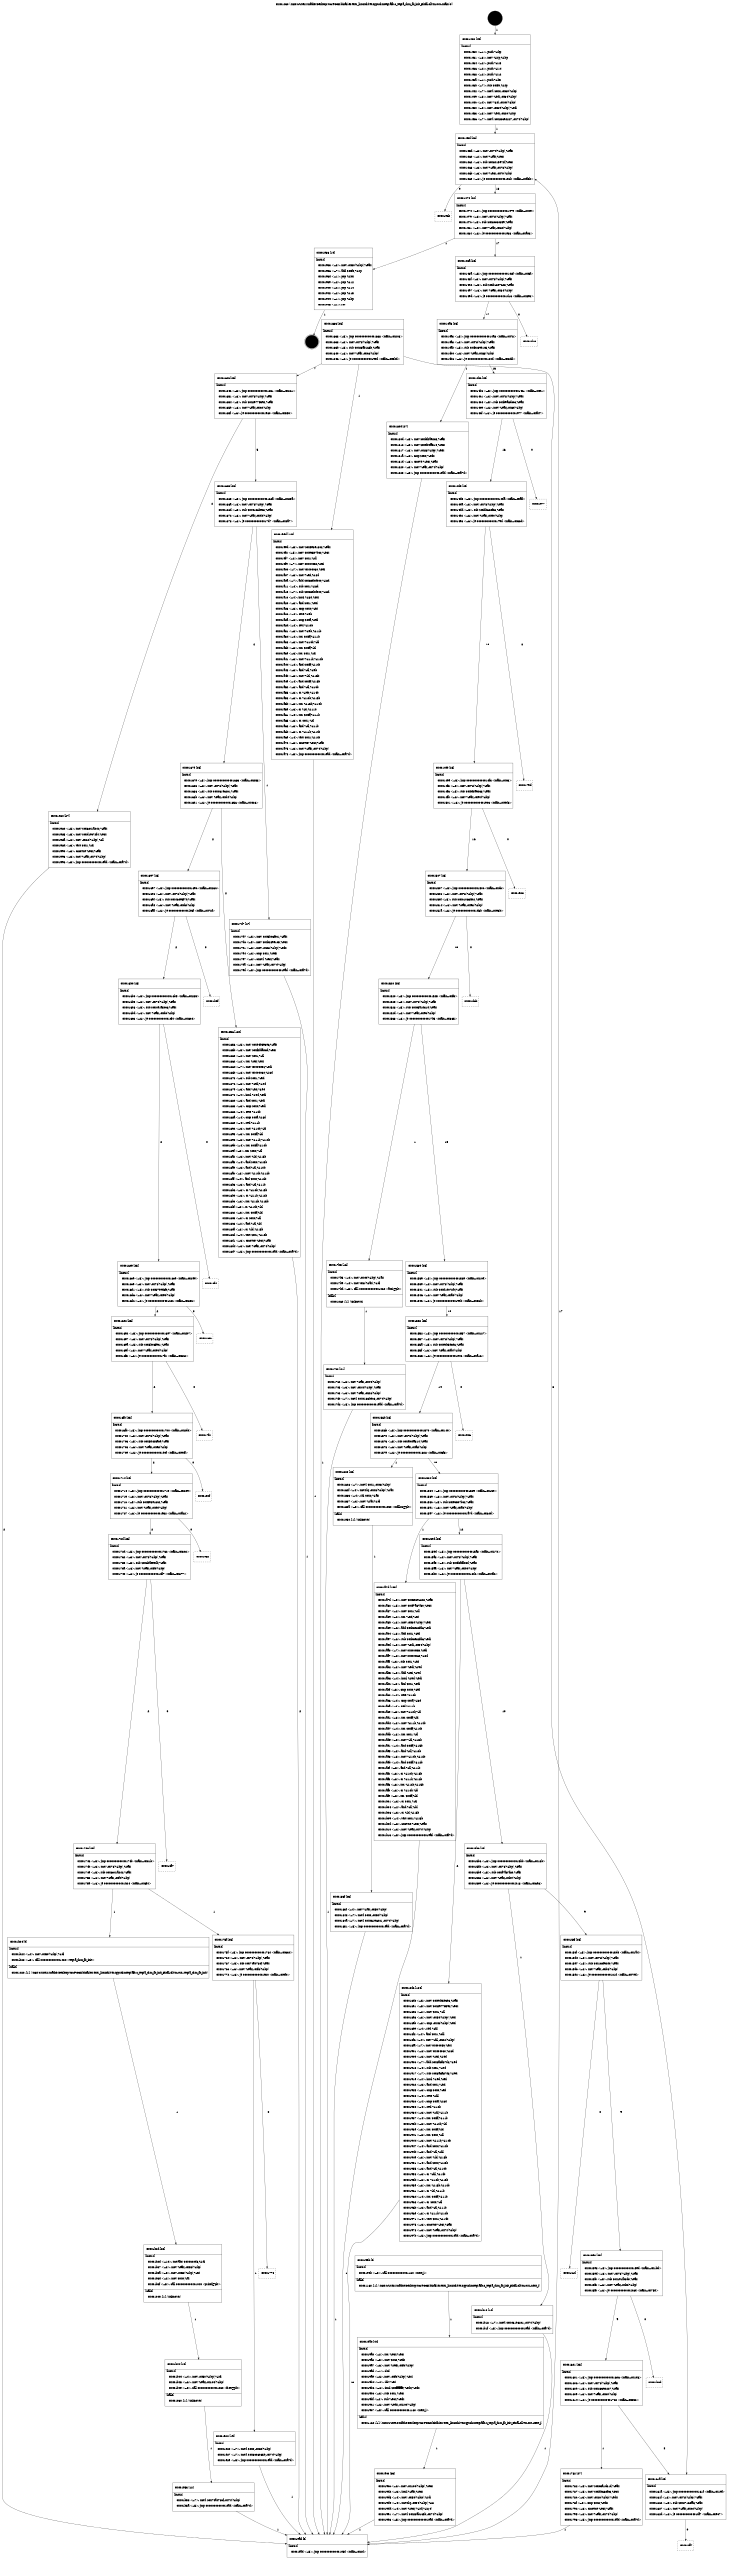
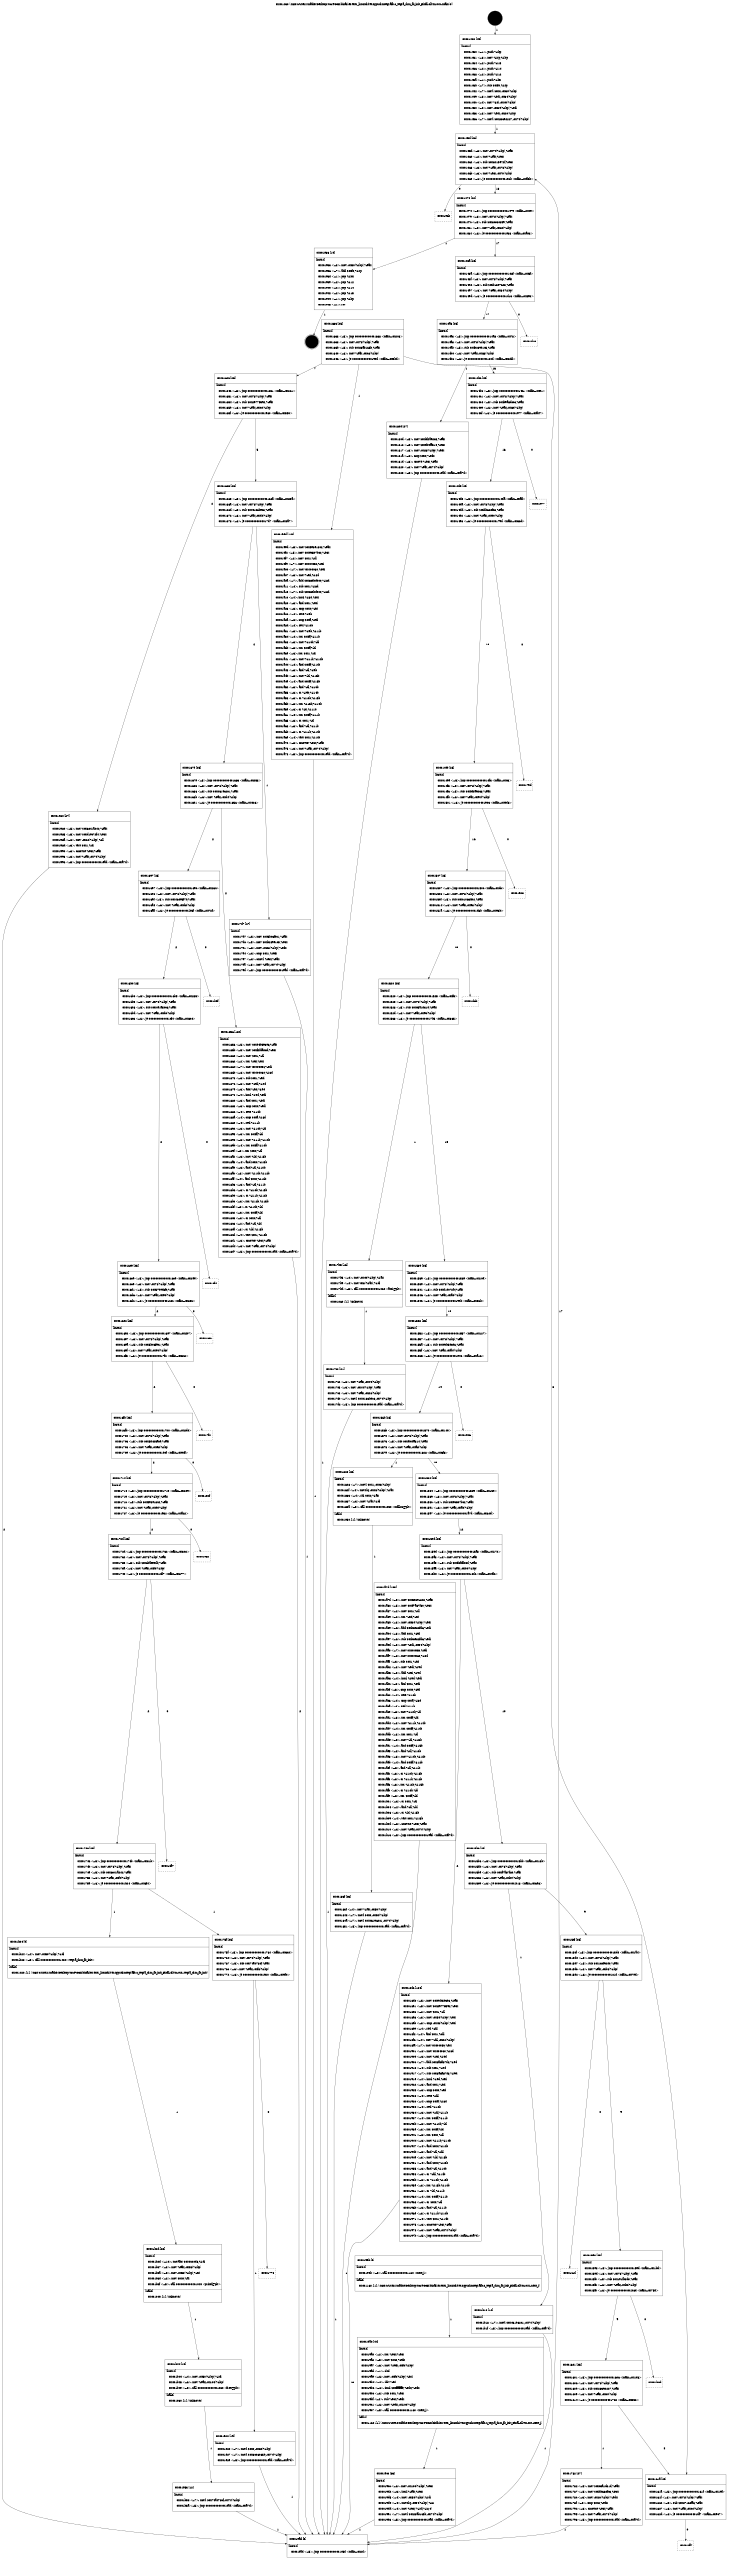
(413, 1548) -> none
